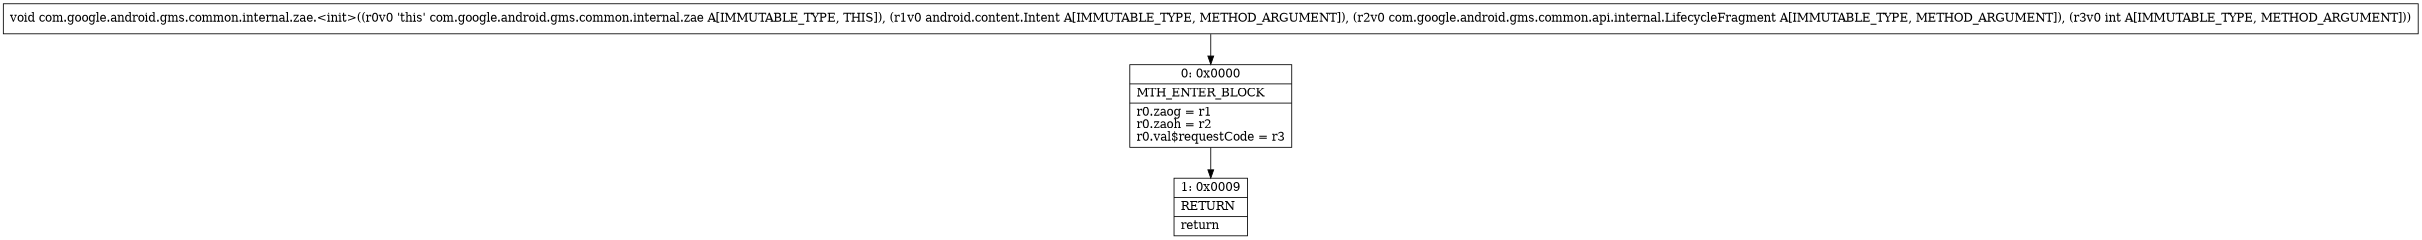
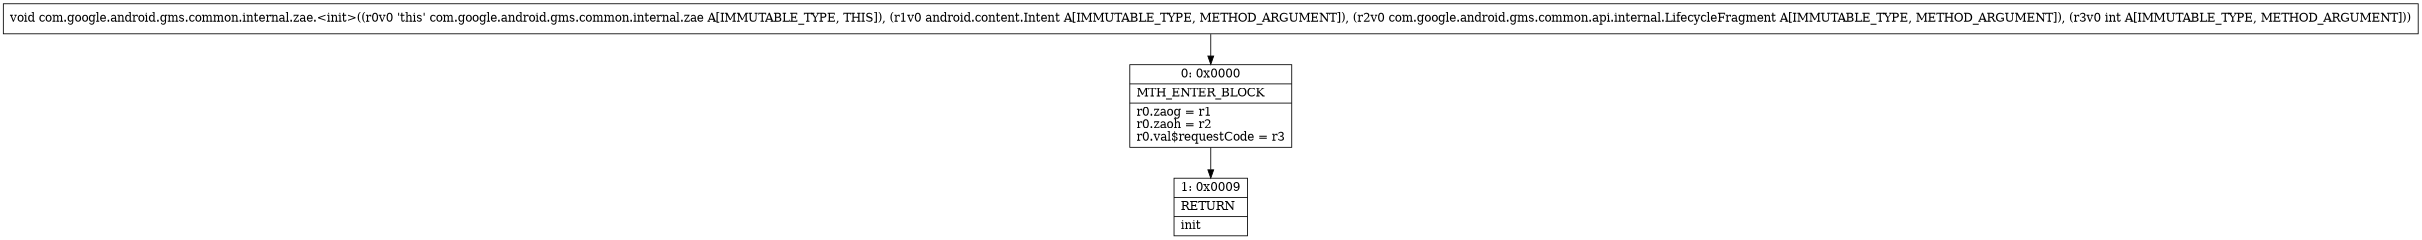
(1200, 226) -> (1191, 226)
